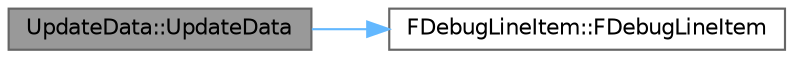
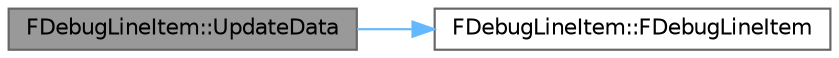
(160, 29) -> (183, 29)
